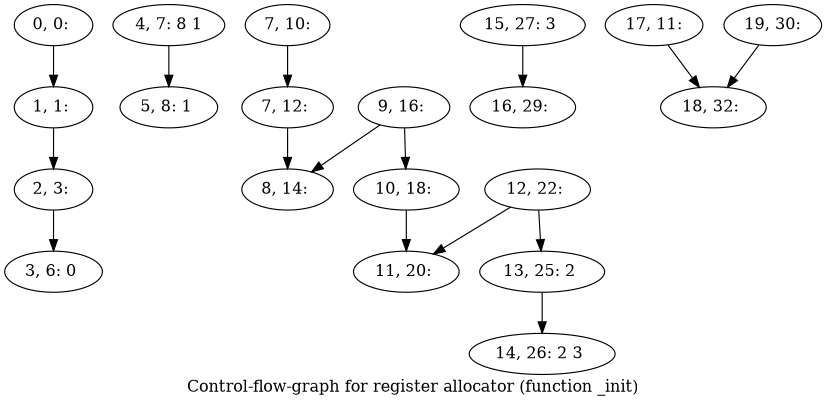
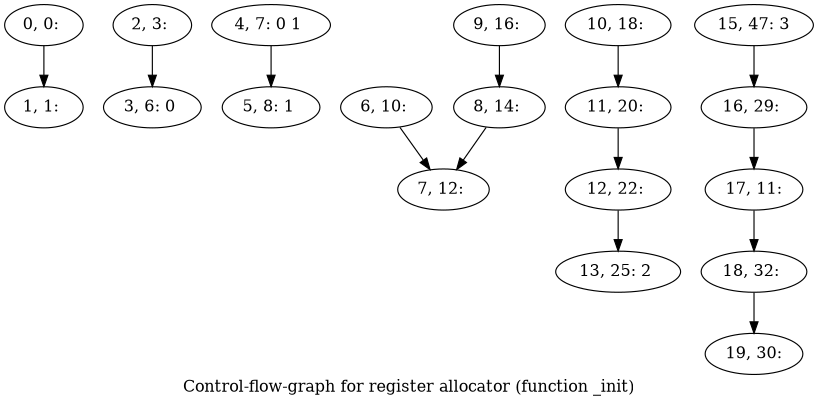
(169, 25) -> (271, 25)
(288, 25) -> (386, 107)
(523, 25) -> (754, 25)
(747, 62) -> (754, 307)
(54, 143) -> none
(288, 143) -> (475, 144)
(405, 143) -> none
none -> (754, 143)
(477, 228) -> (618, 143)
(542, 354) -> none
